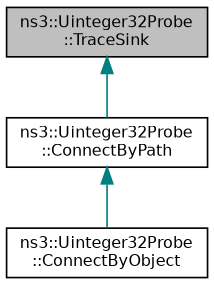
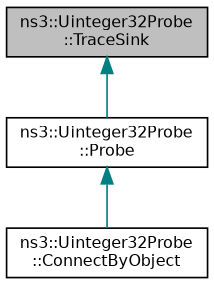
(107, 142) -> (107, 142)
